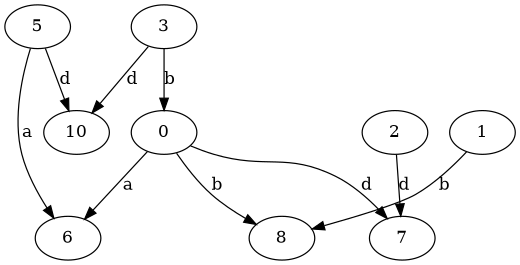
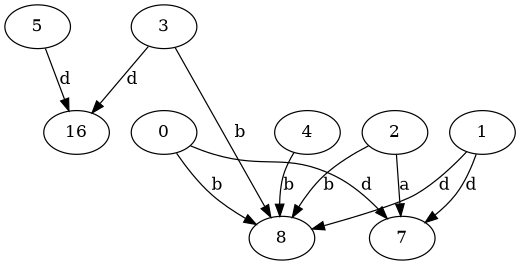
(164, 73) -> (220, 127)
(77, 132) -> (77, 132)
none -> (307, 132)
none -> (335, 167)
(405, 185) -> (405, 185)
(445, 185) -> (445, 185)
none -> (460, 188)
(68, 238) -> none
